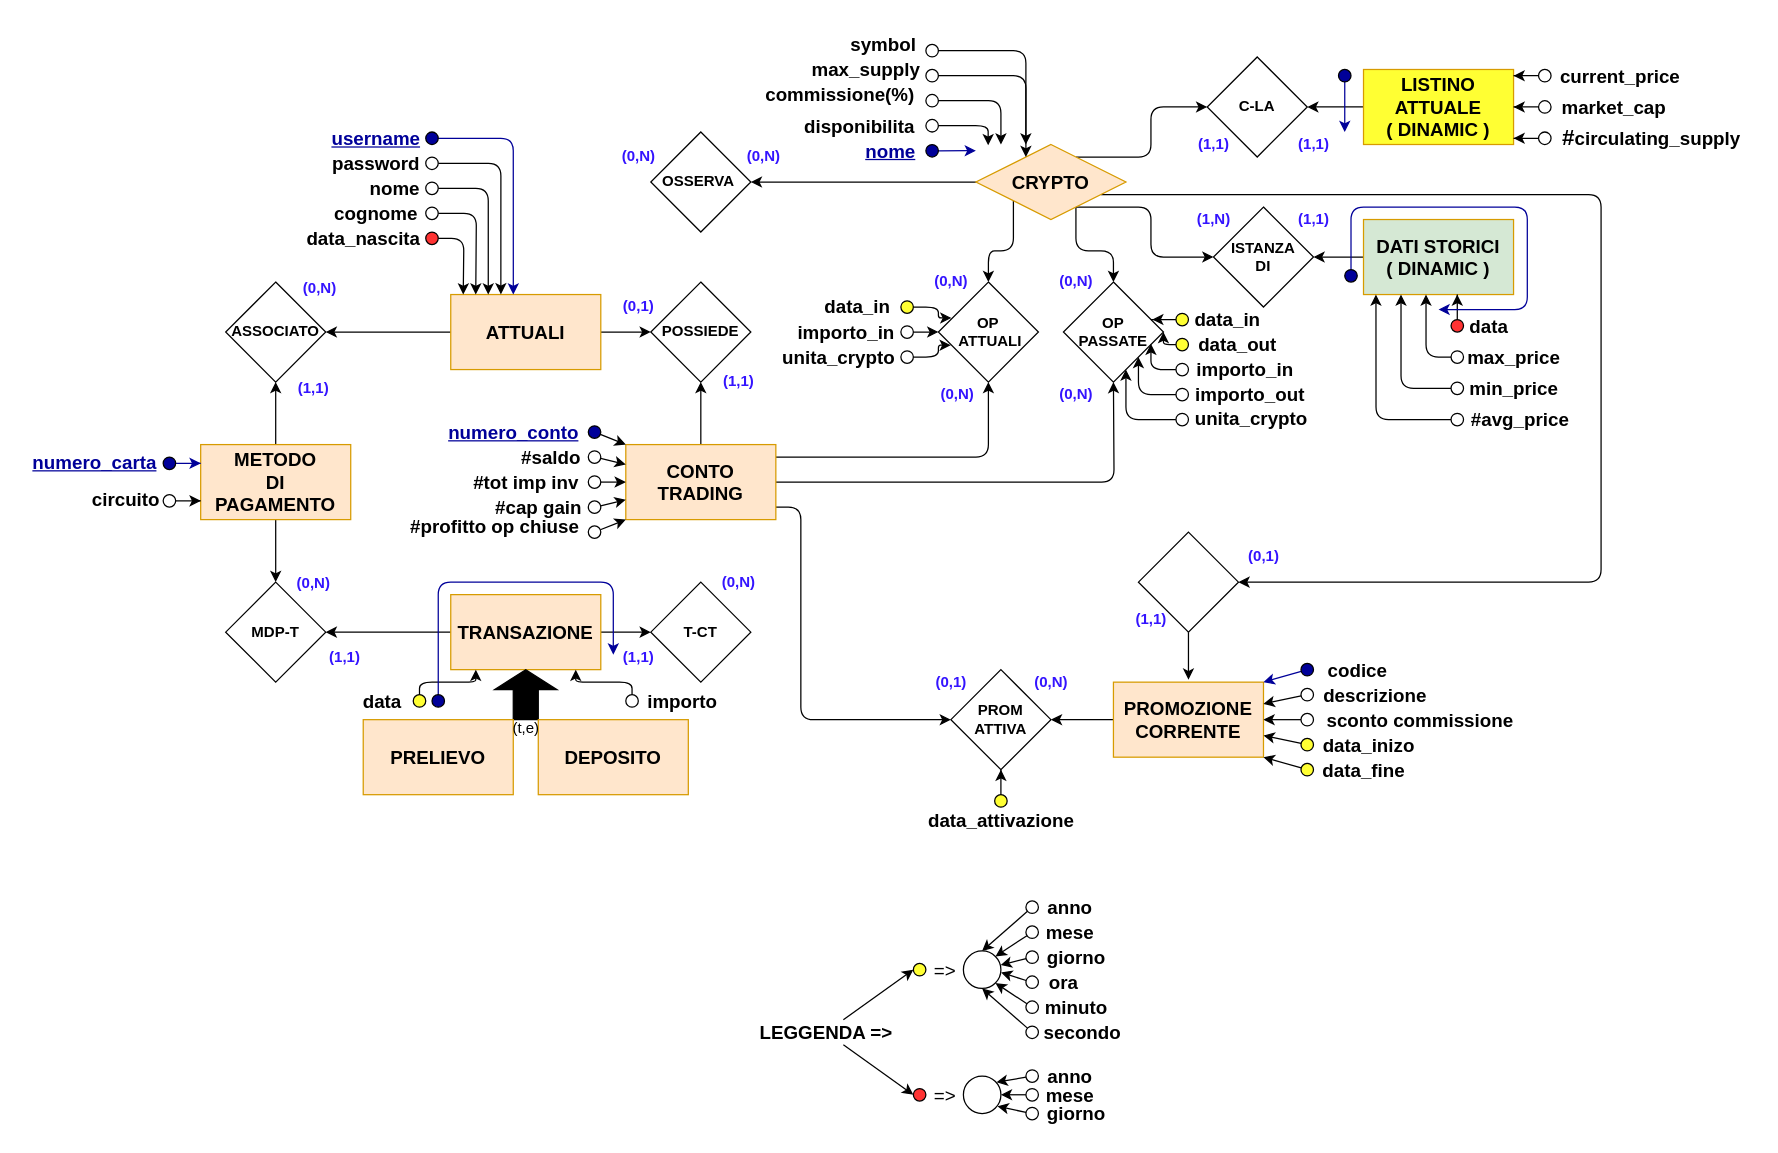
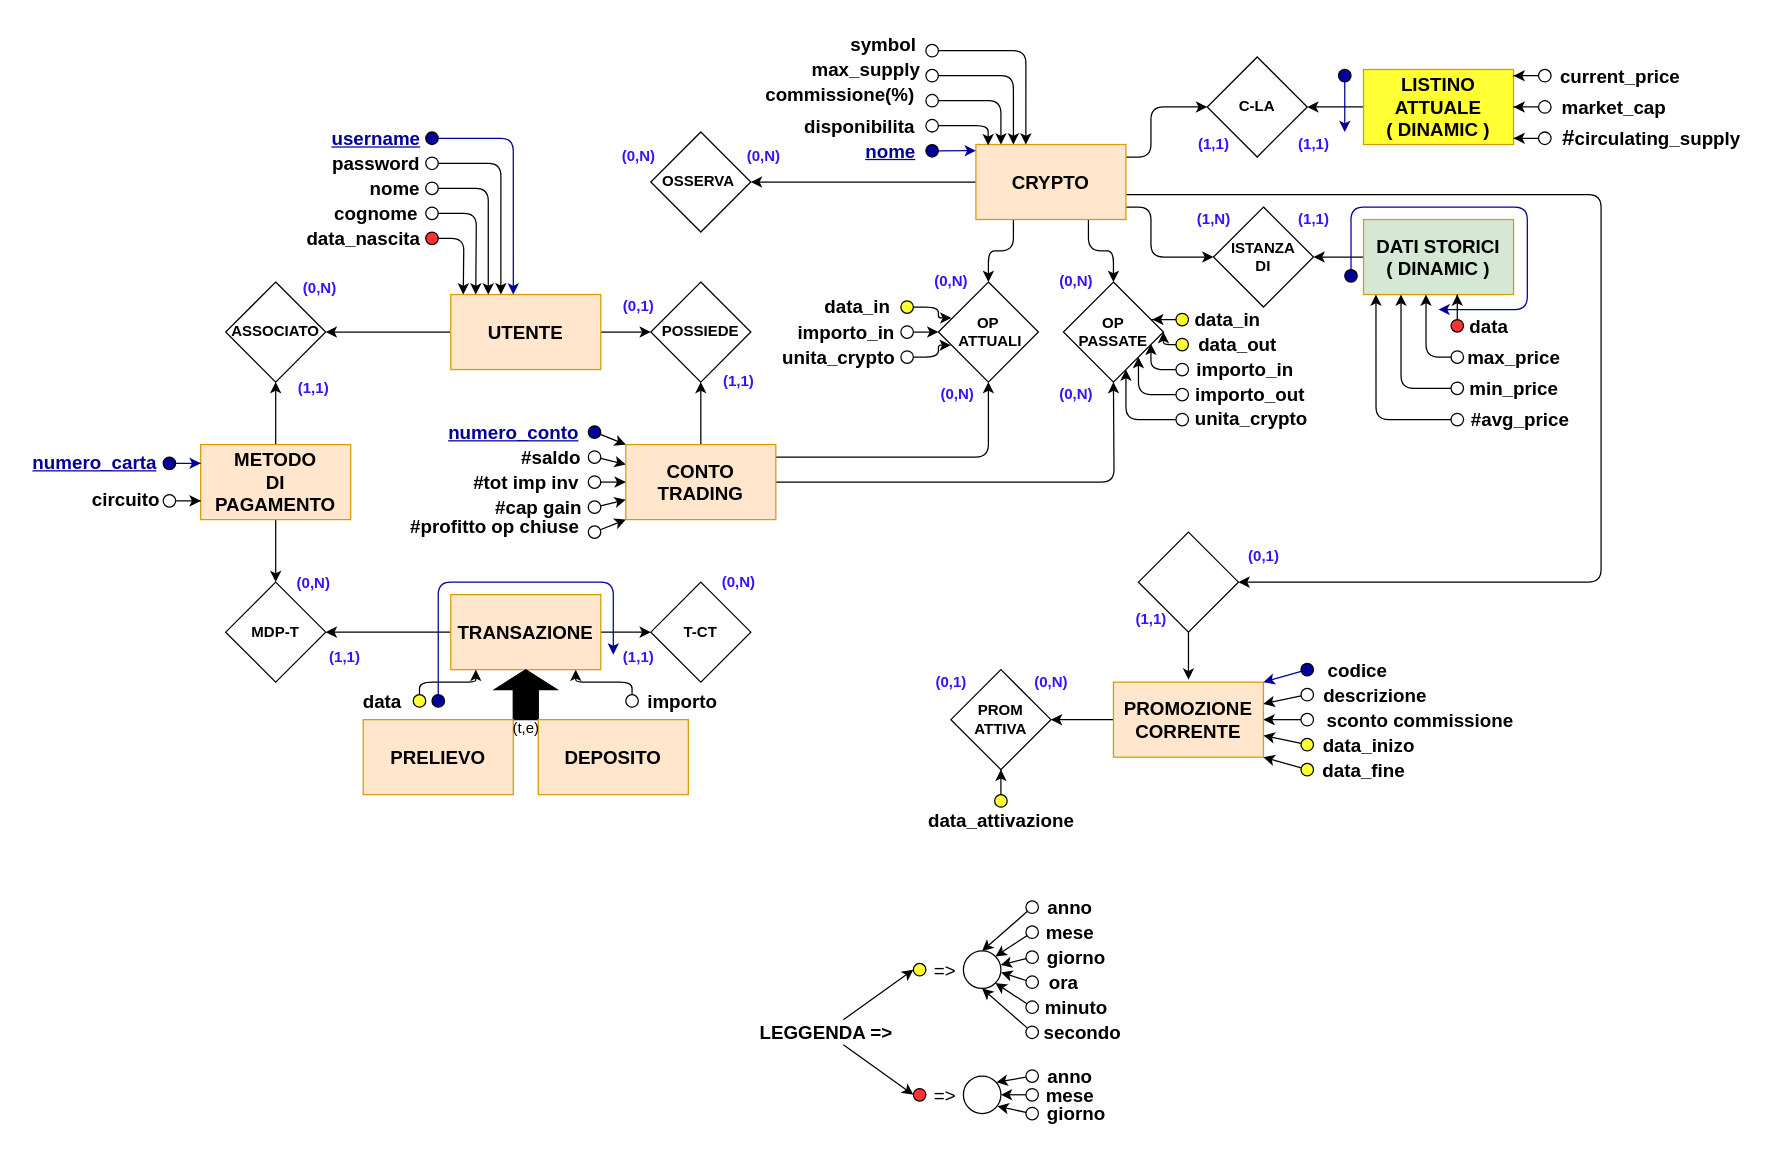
(1051, 182) -> (1051, 182)
(526, 332) -> (526, 332)
(801, 672) -> none
